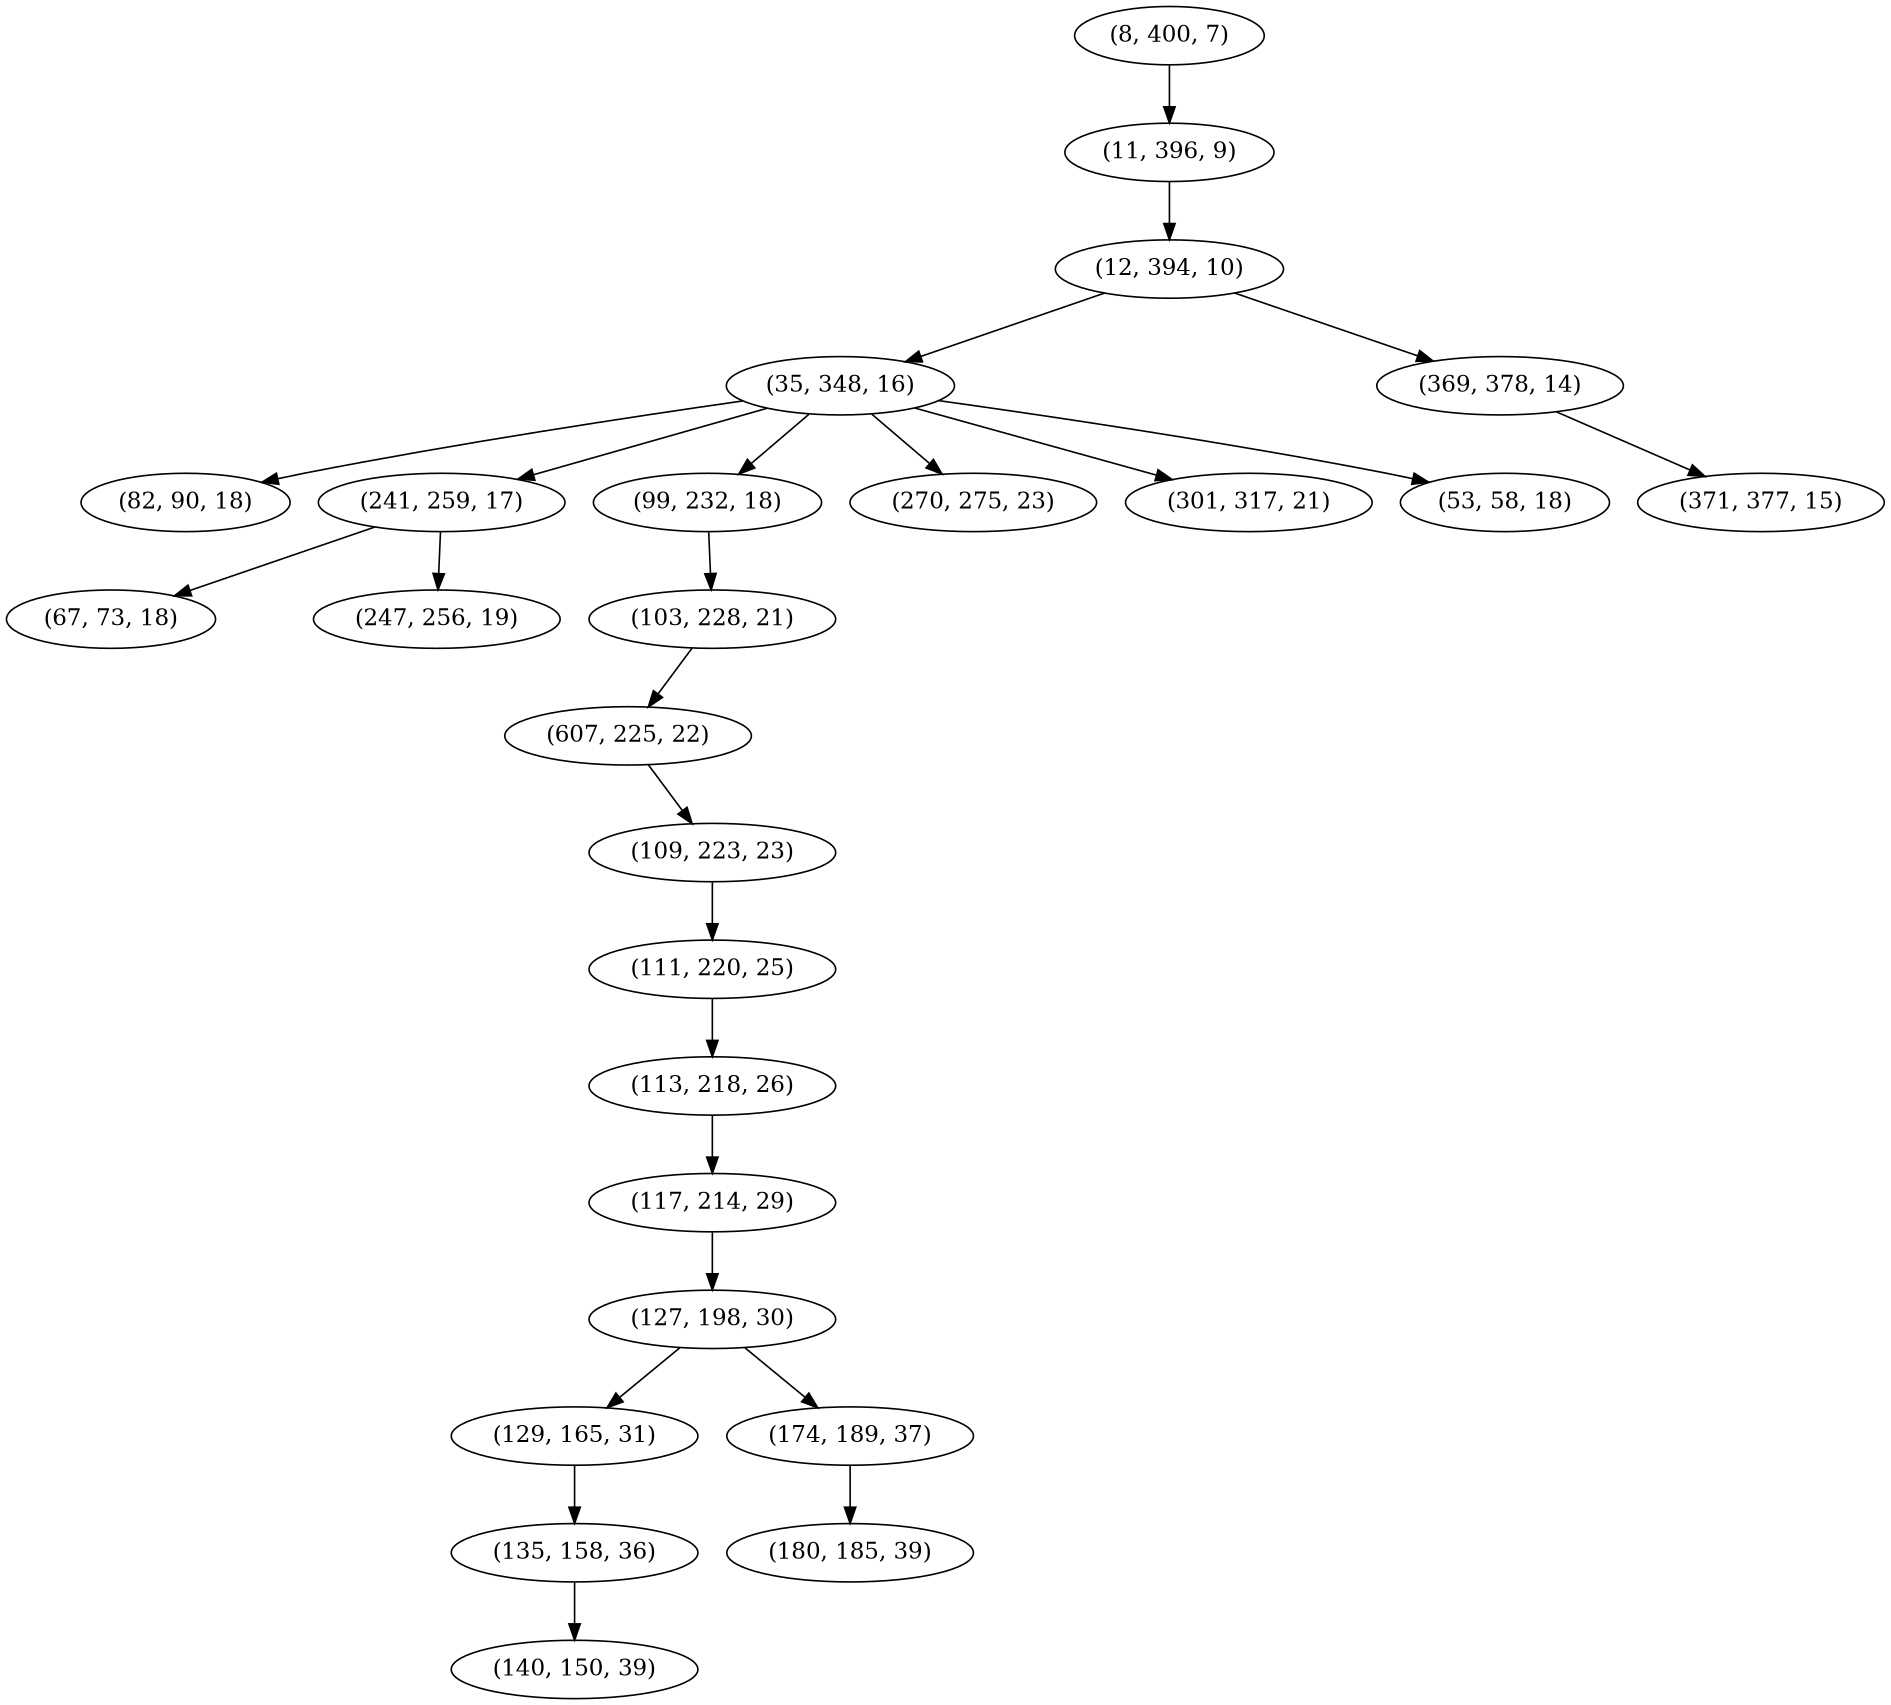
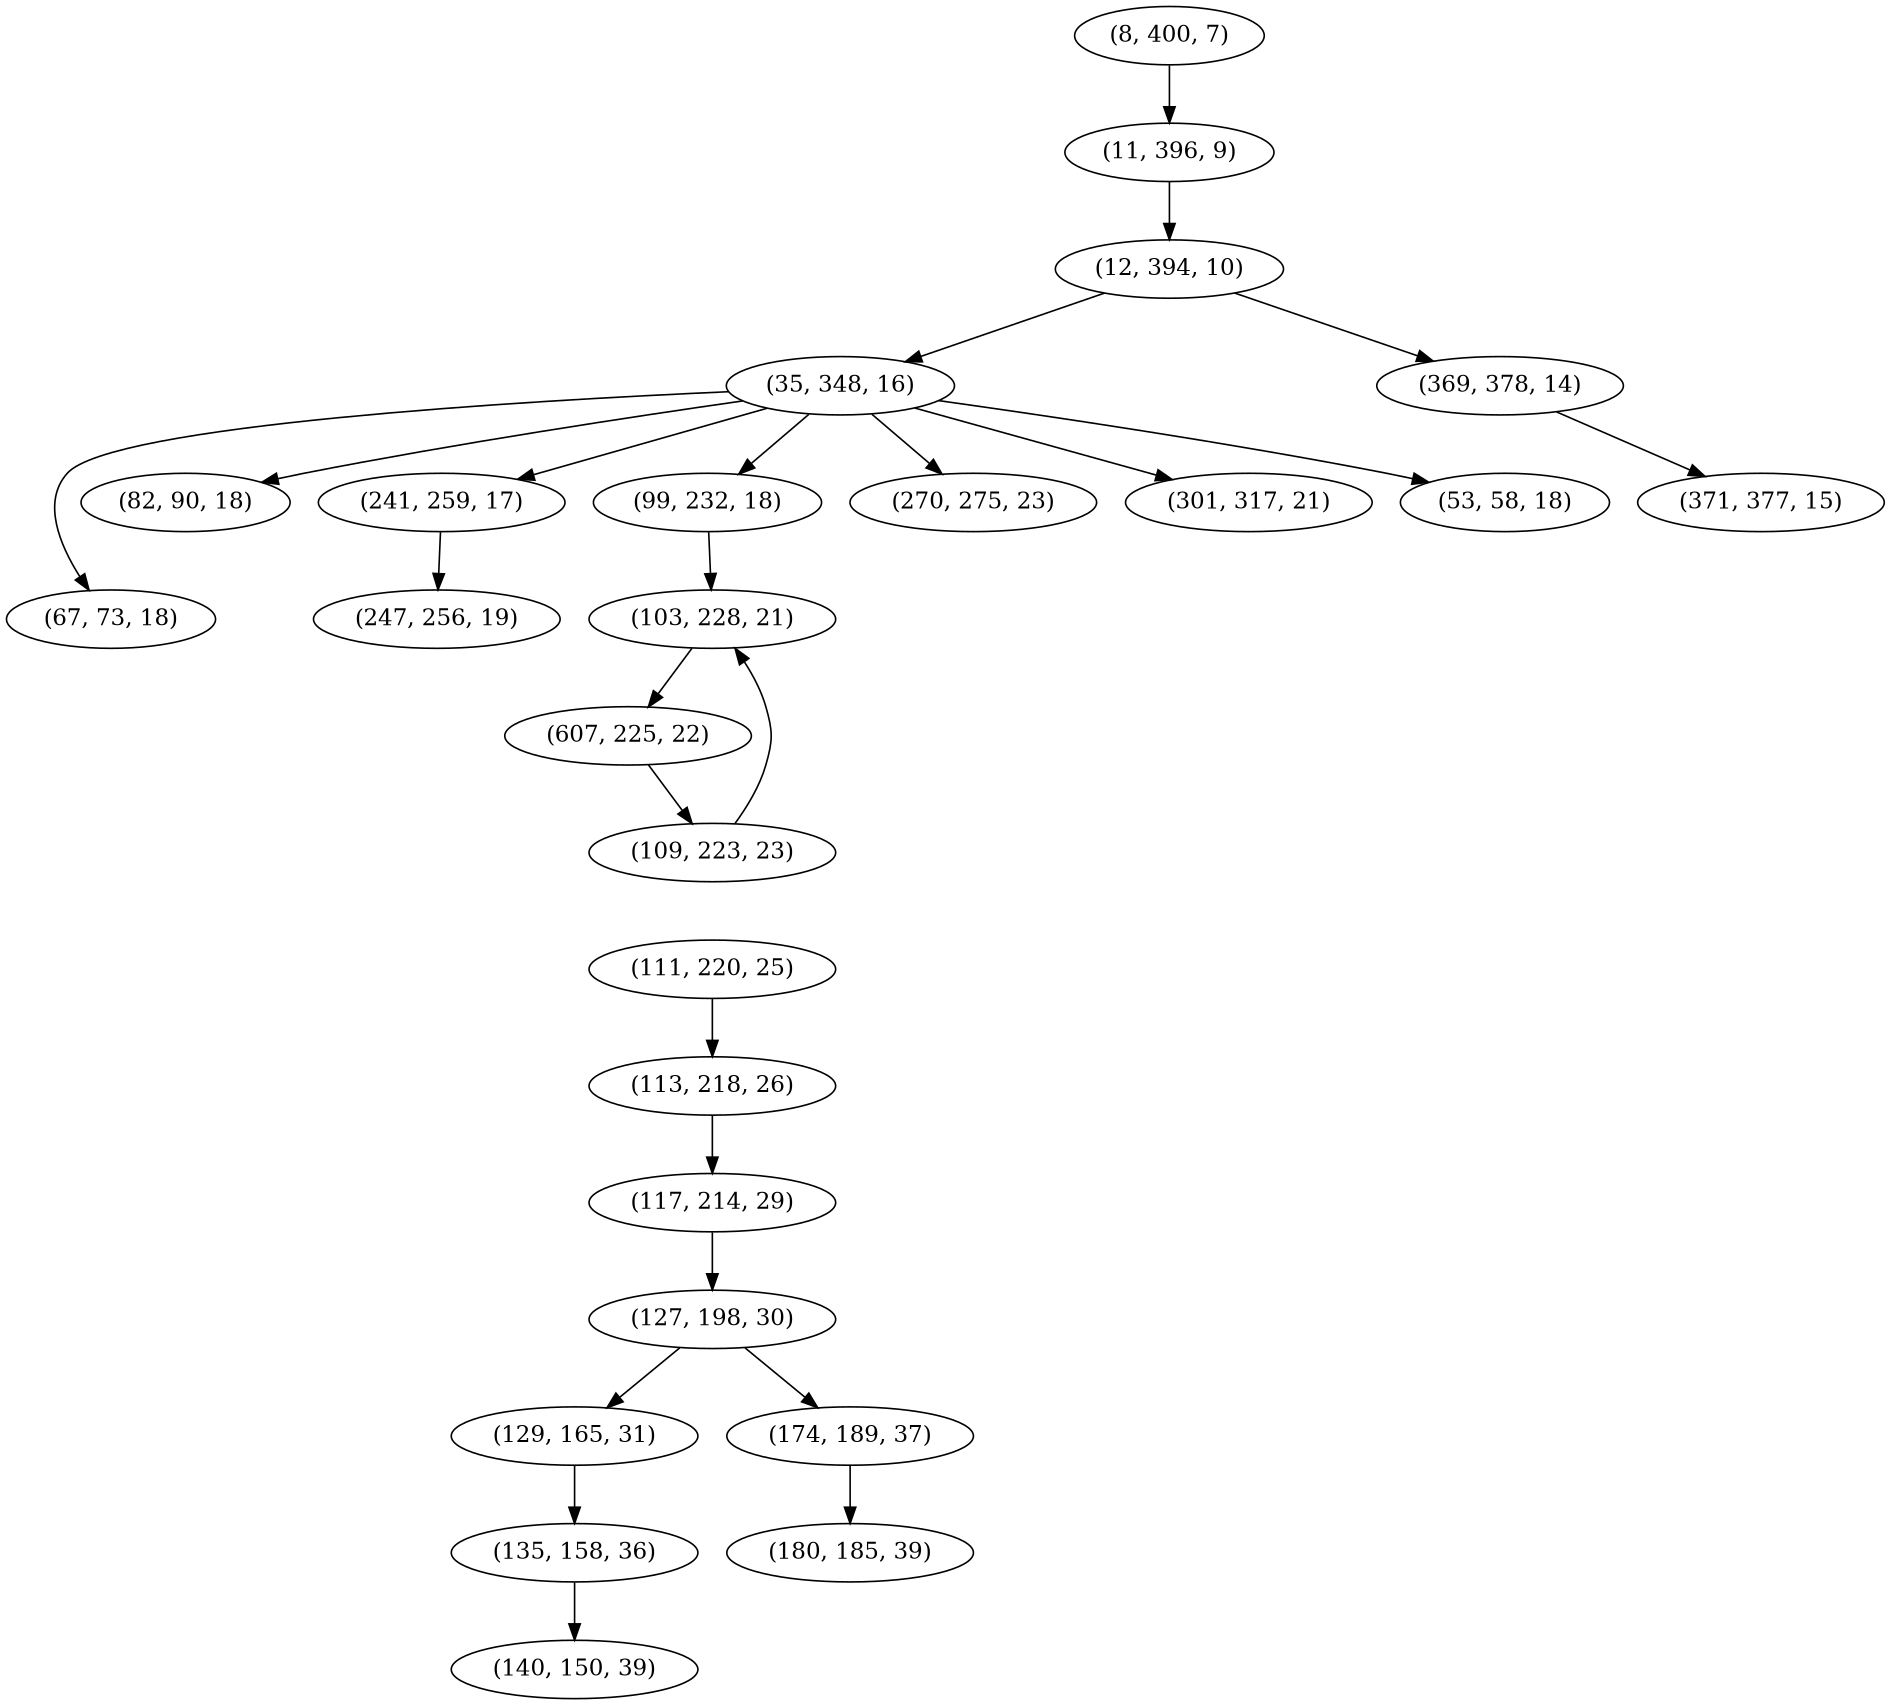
(282, 559) -> (339, 418)
(712, 903) -> (771, 744)
